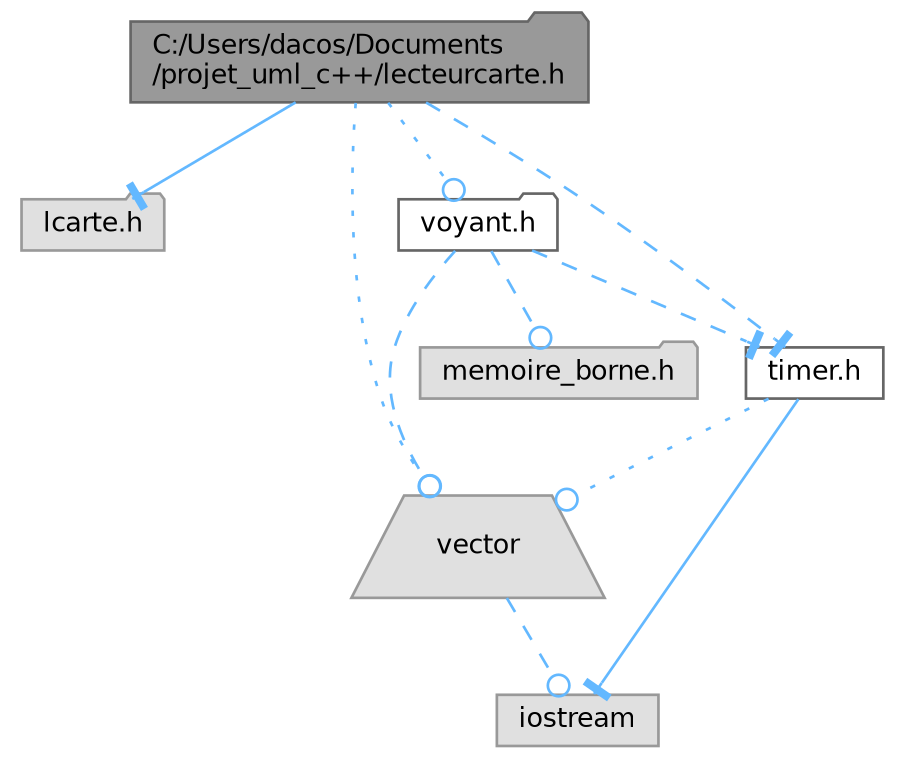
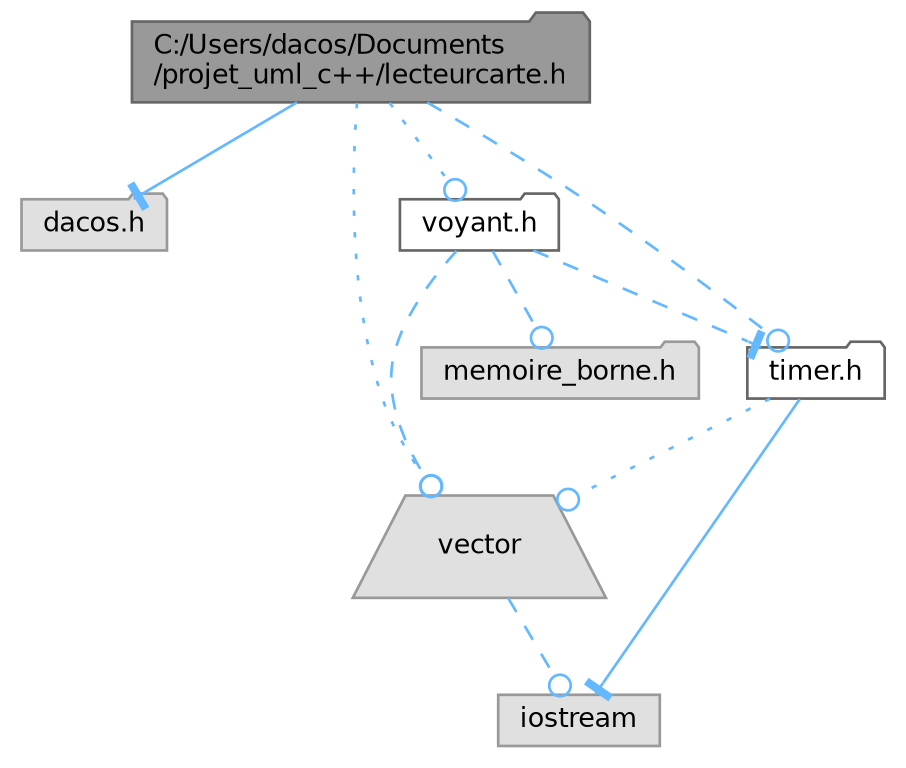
(605, 214) -> (602, 211)
(93, 225) -> (94, 225)
(815, 373) -> (816, 373)
